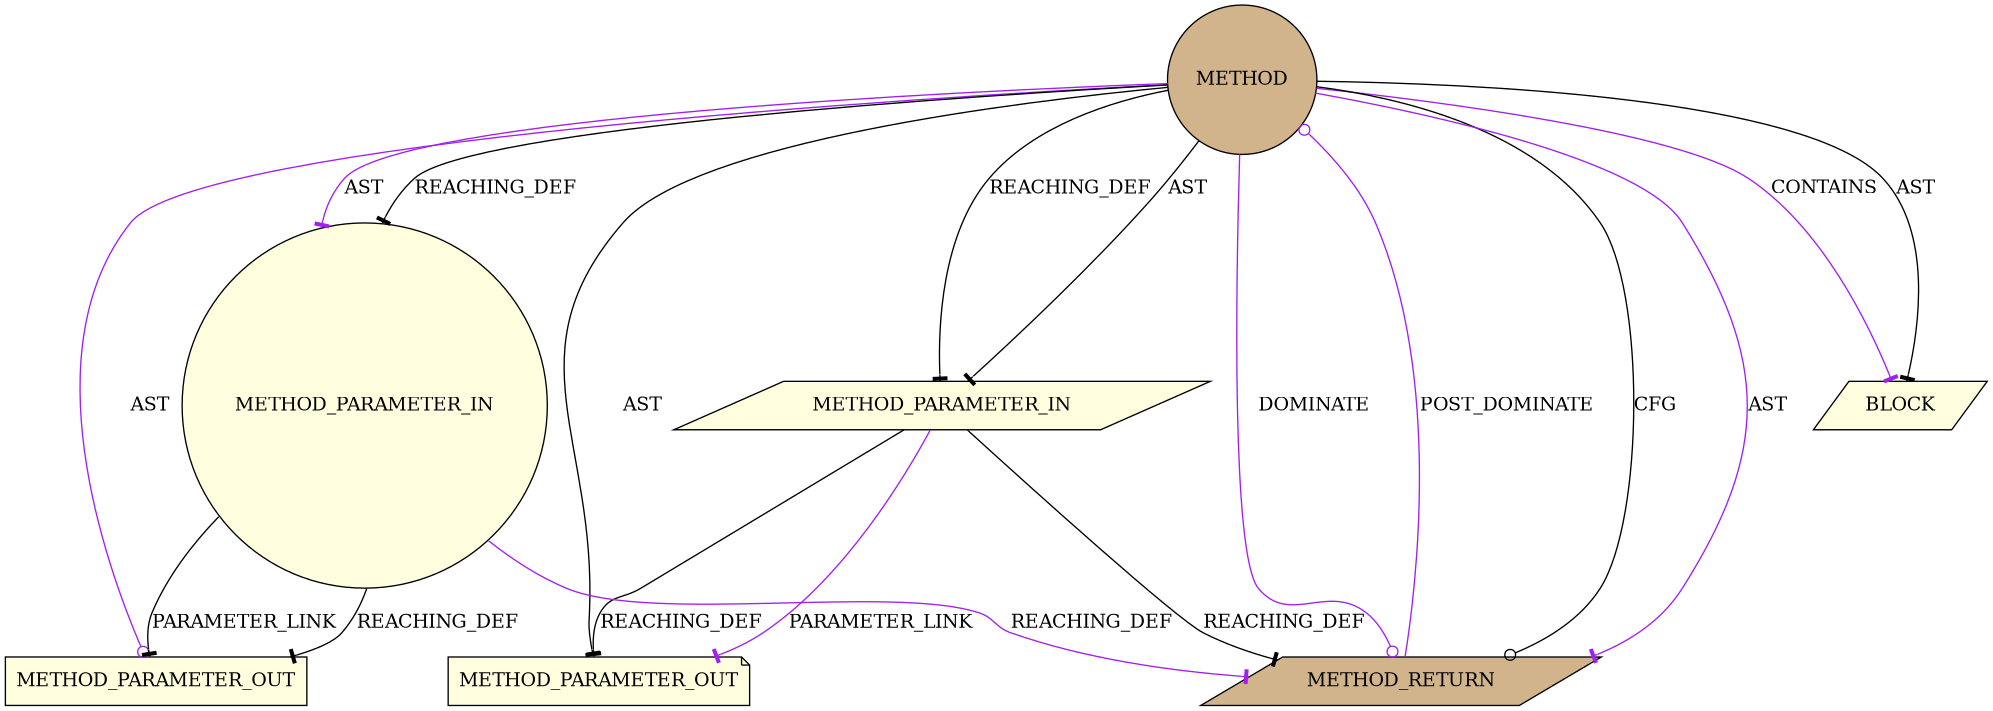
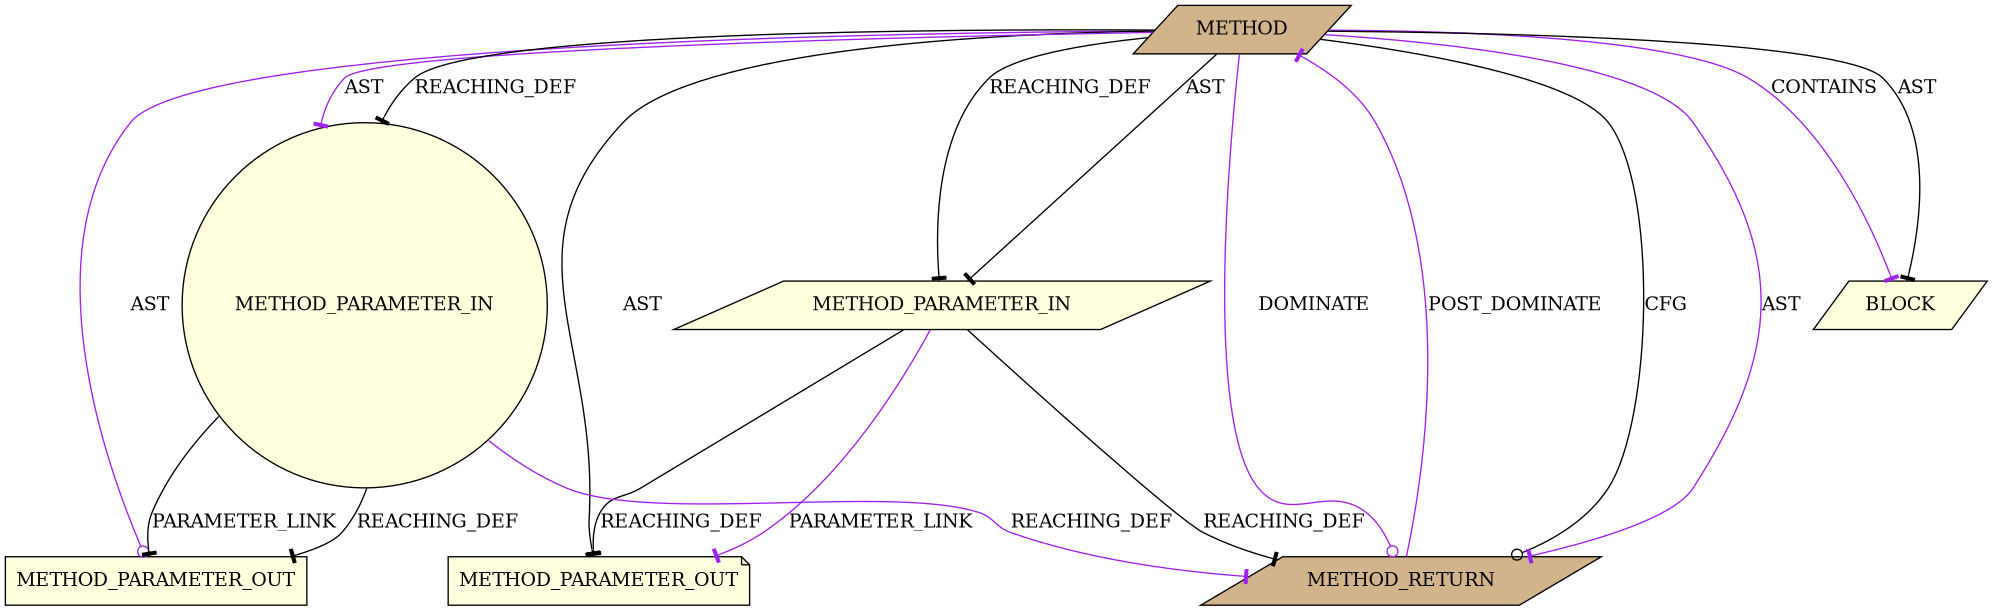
(1242, 80) -> (1242, 30)
(1414, 382) -> (1423, 287)
